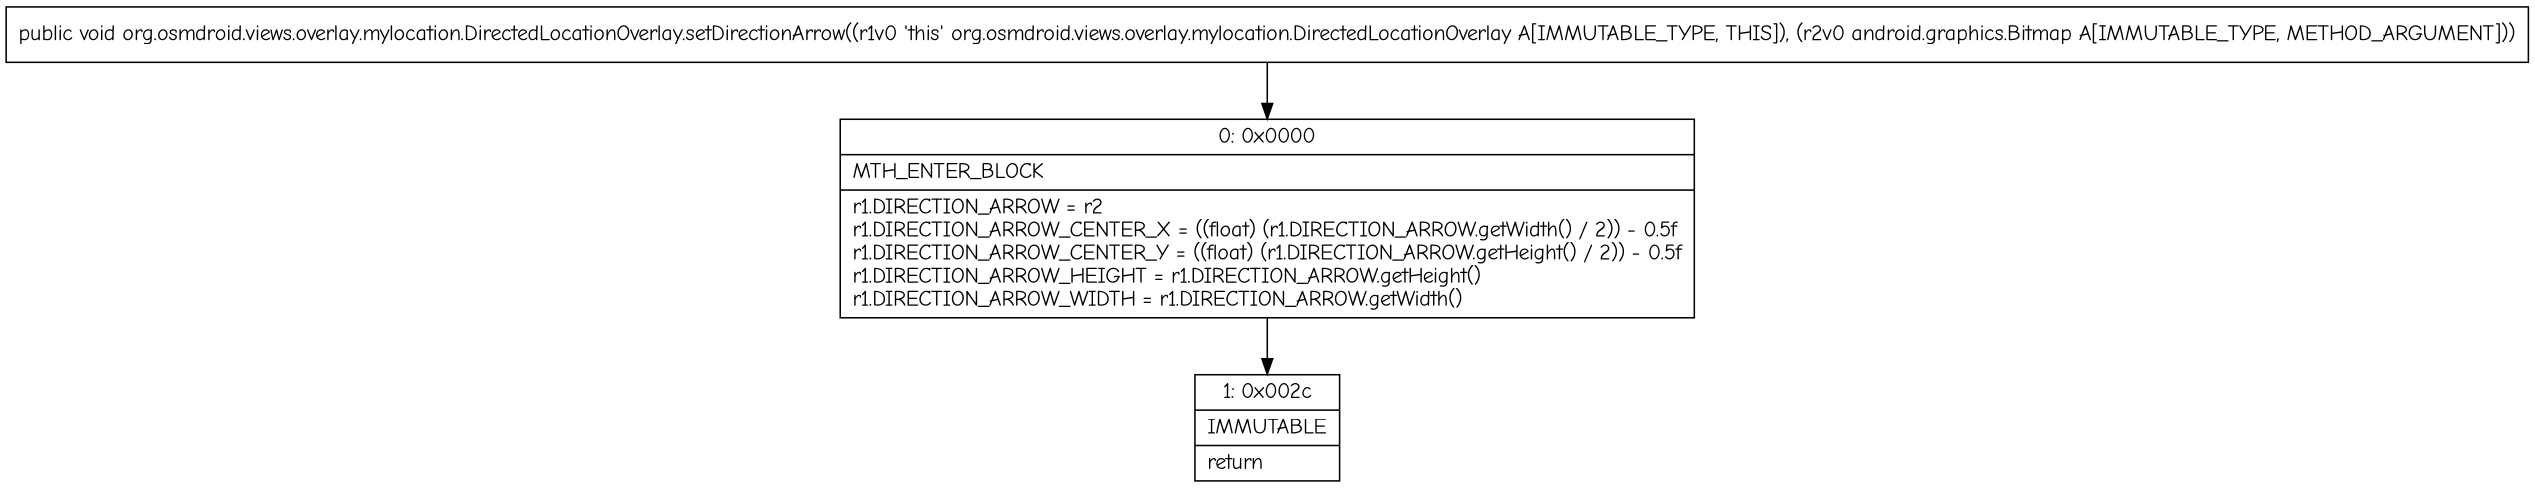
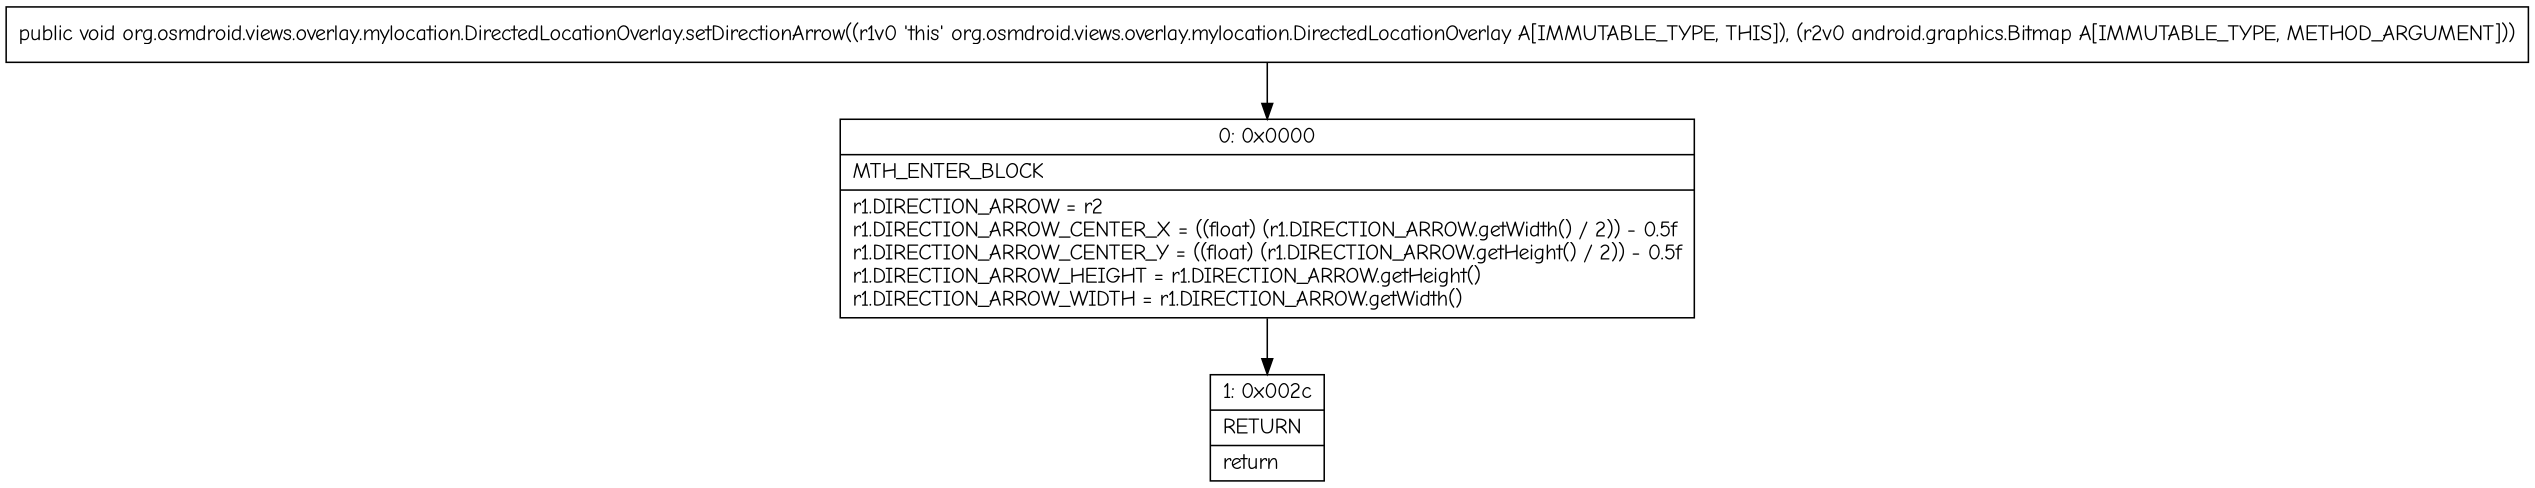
(1267, 427) -> (1263, 427)
